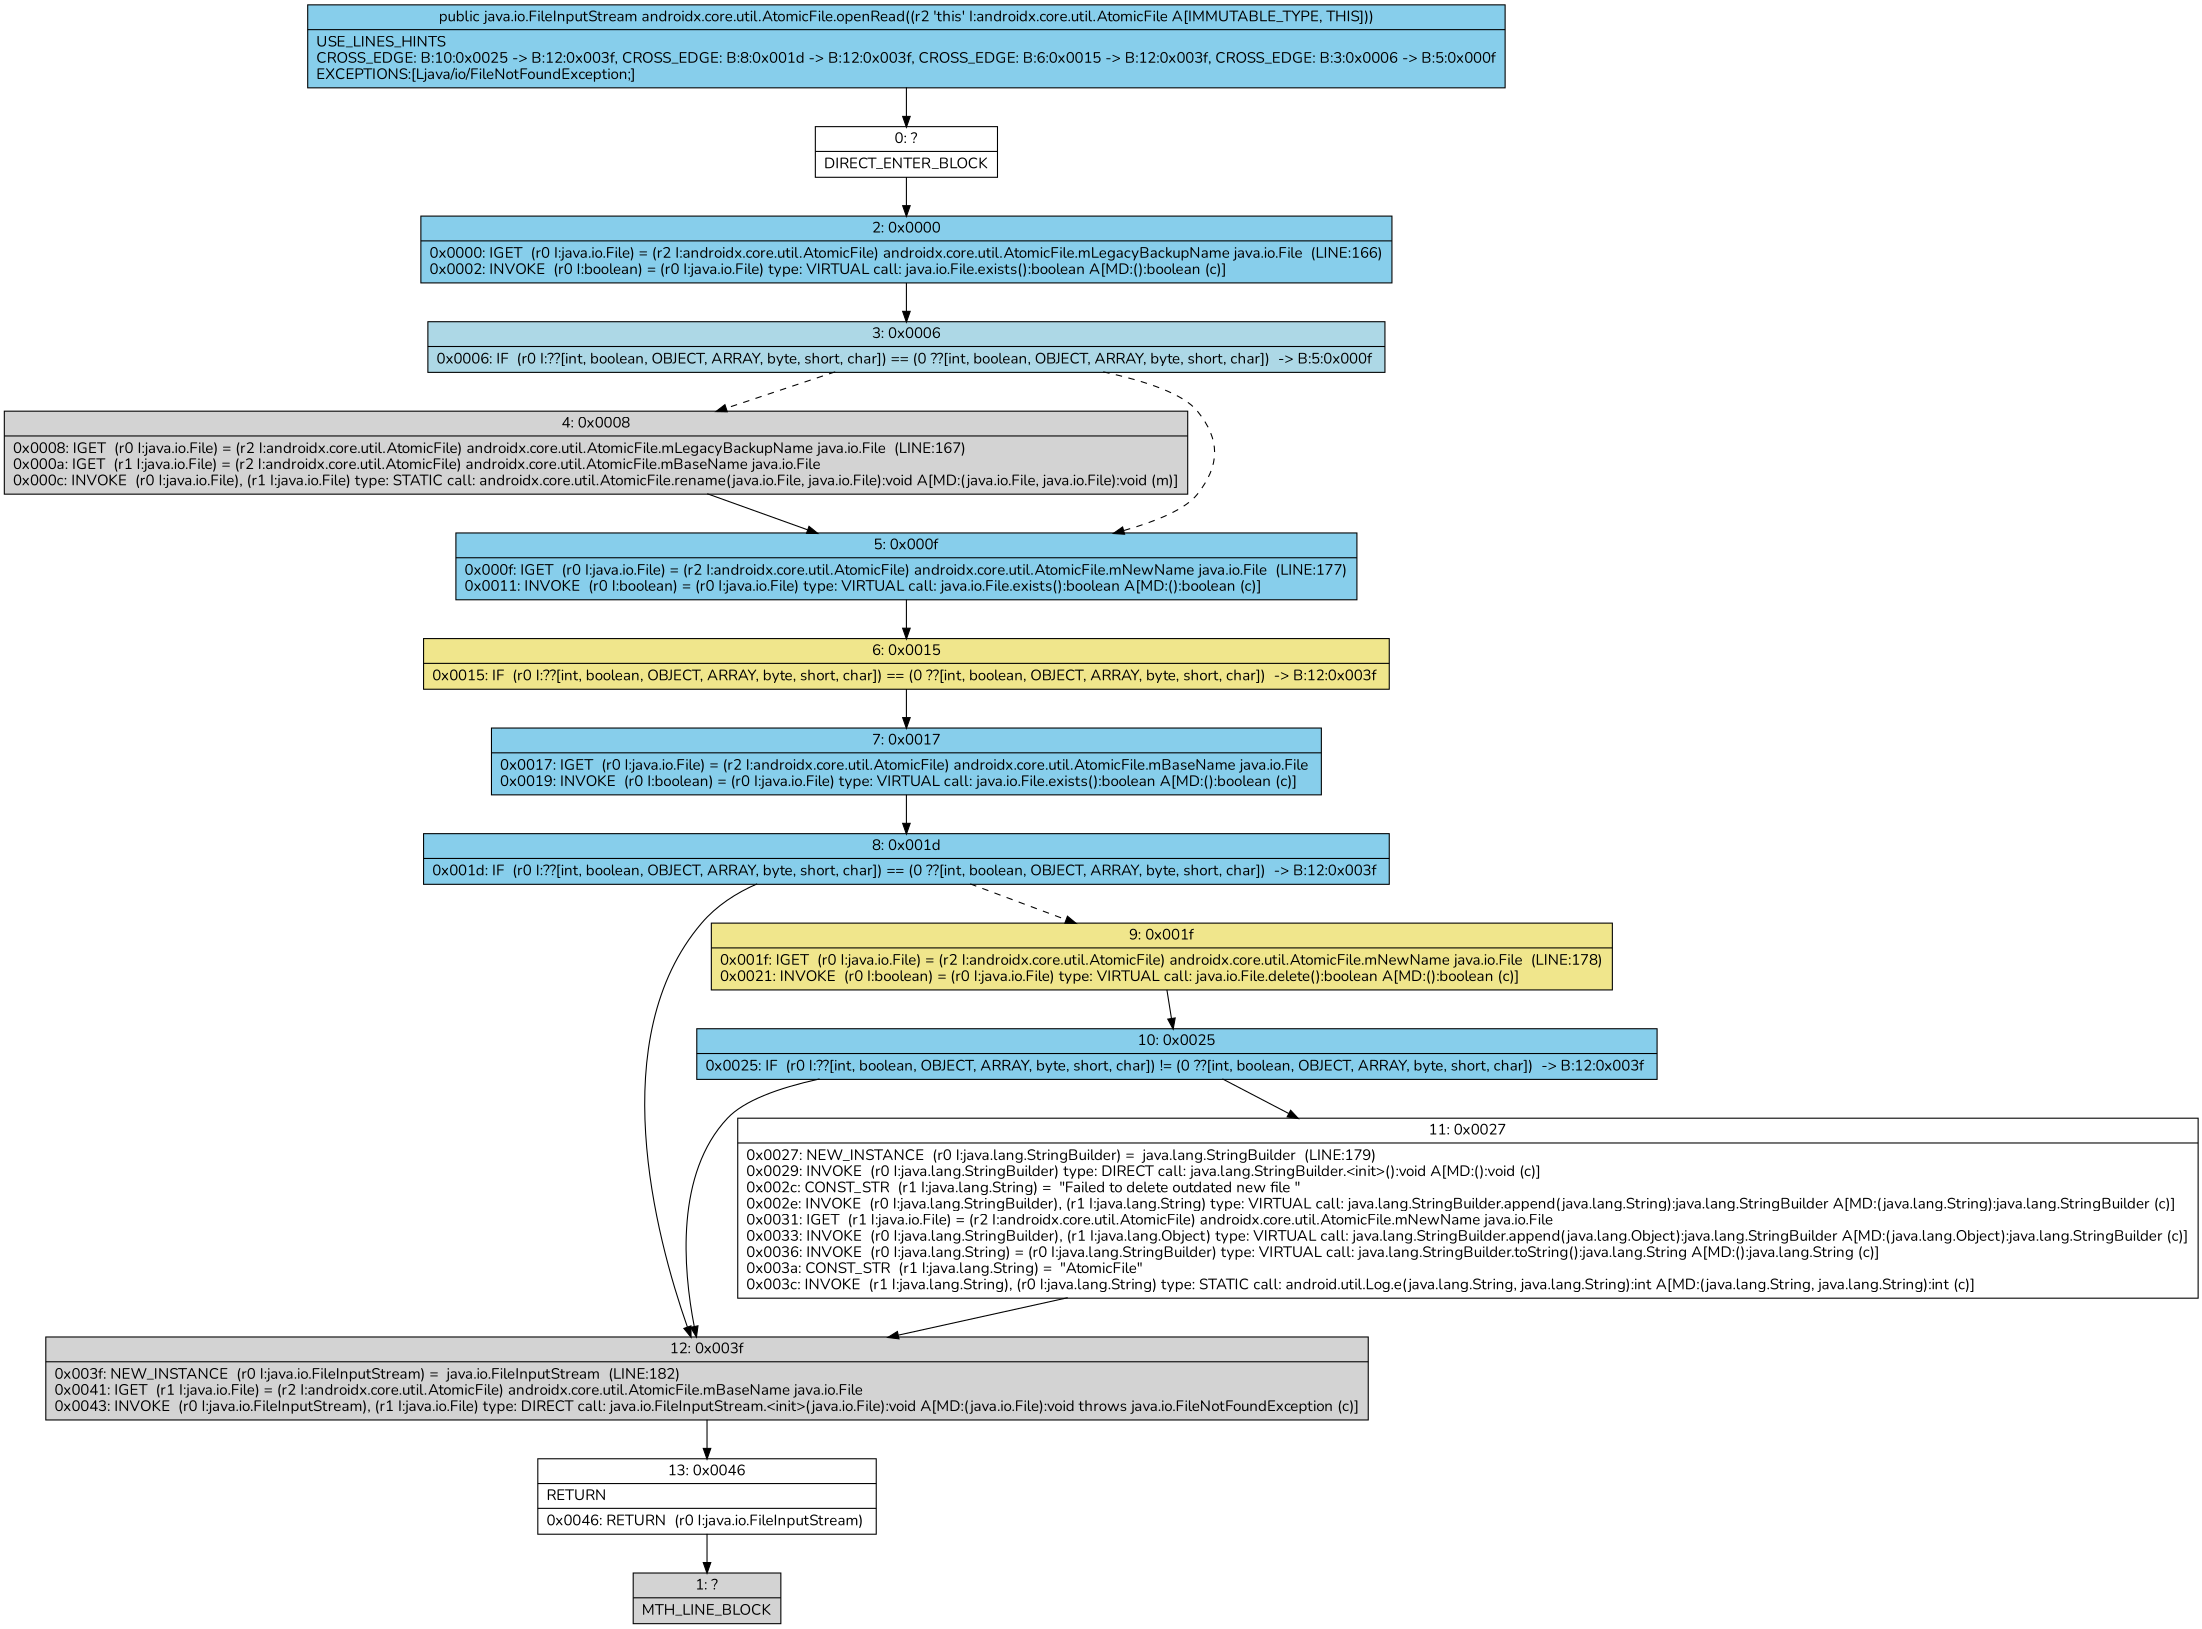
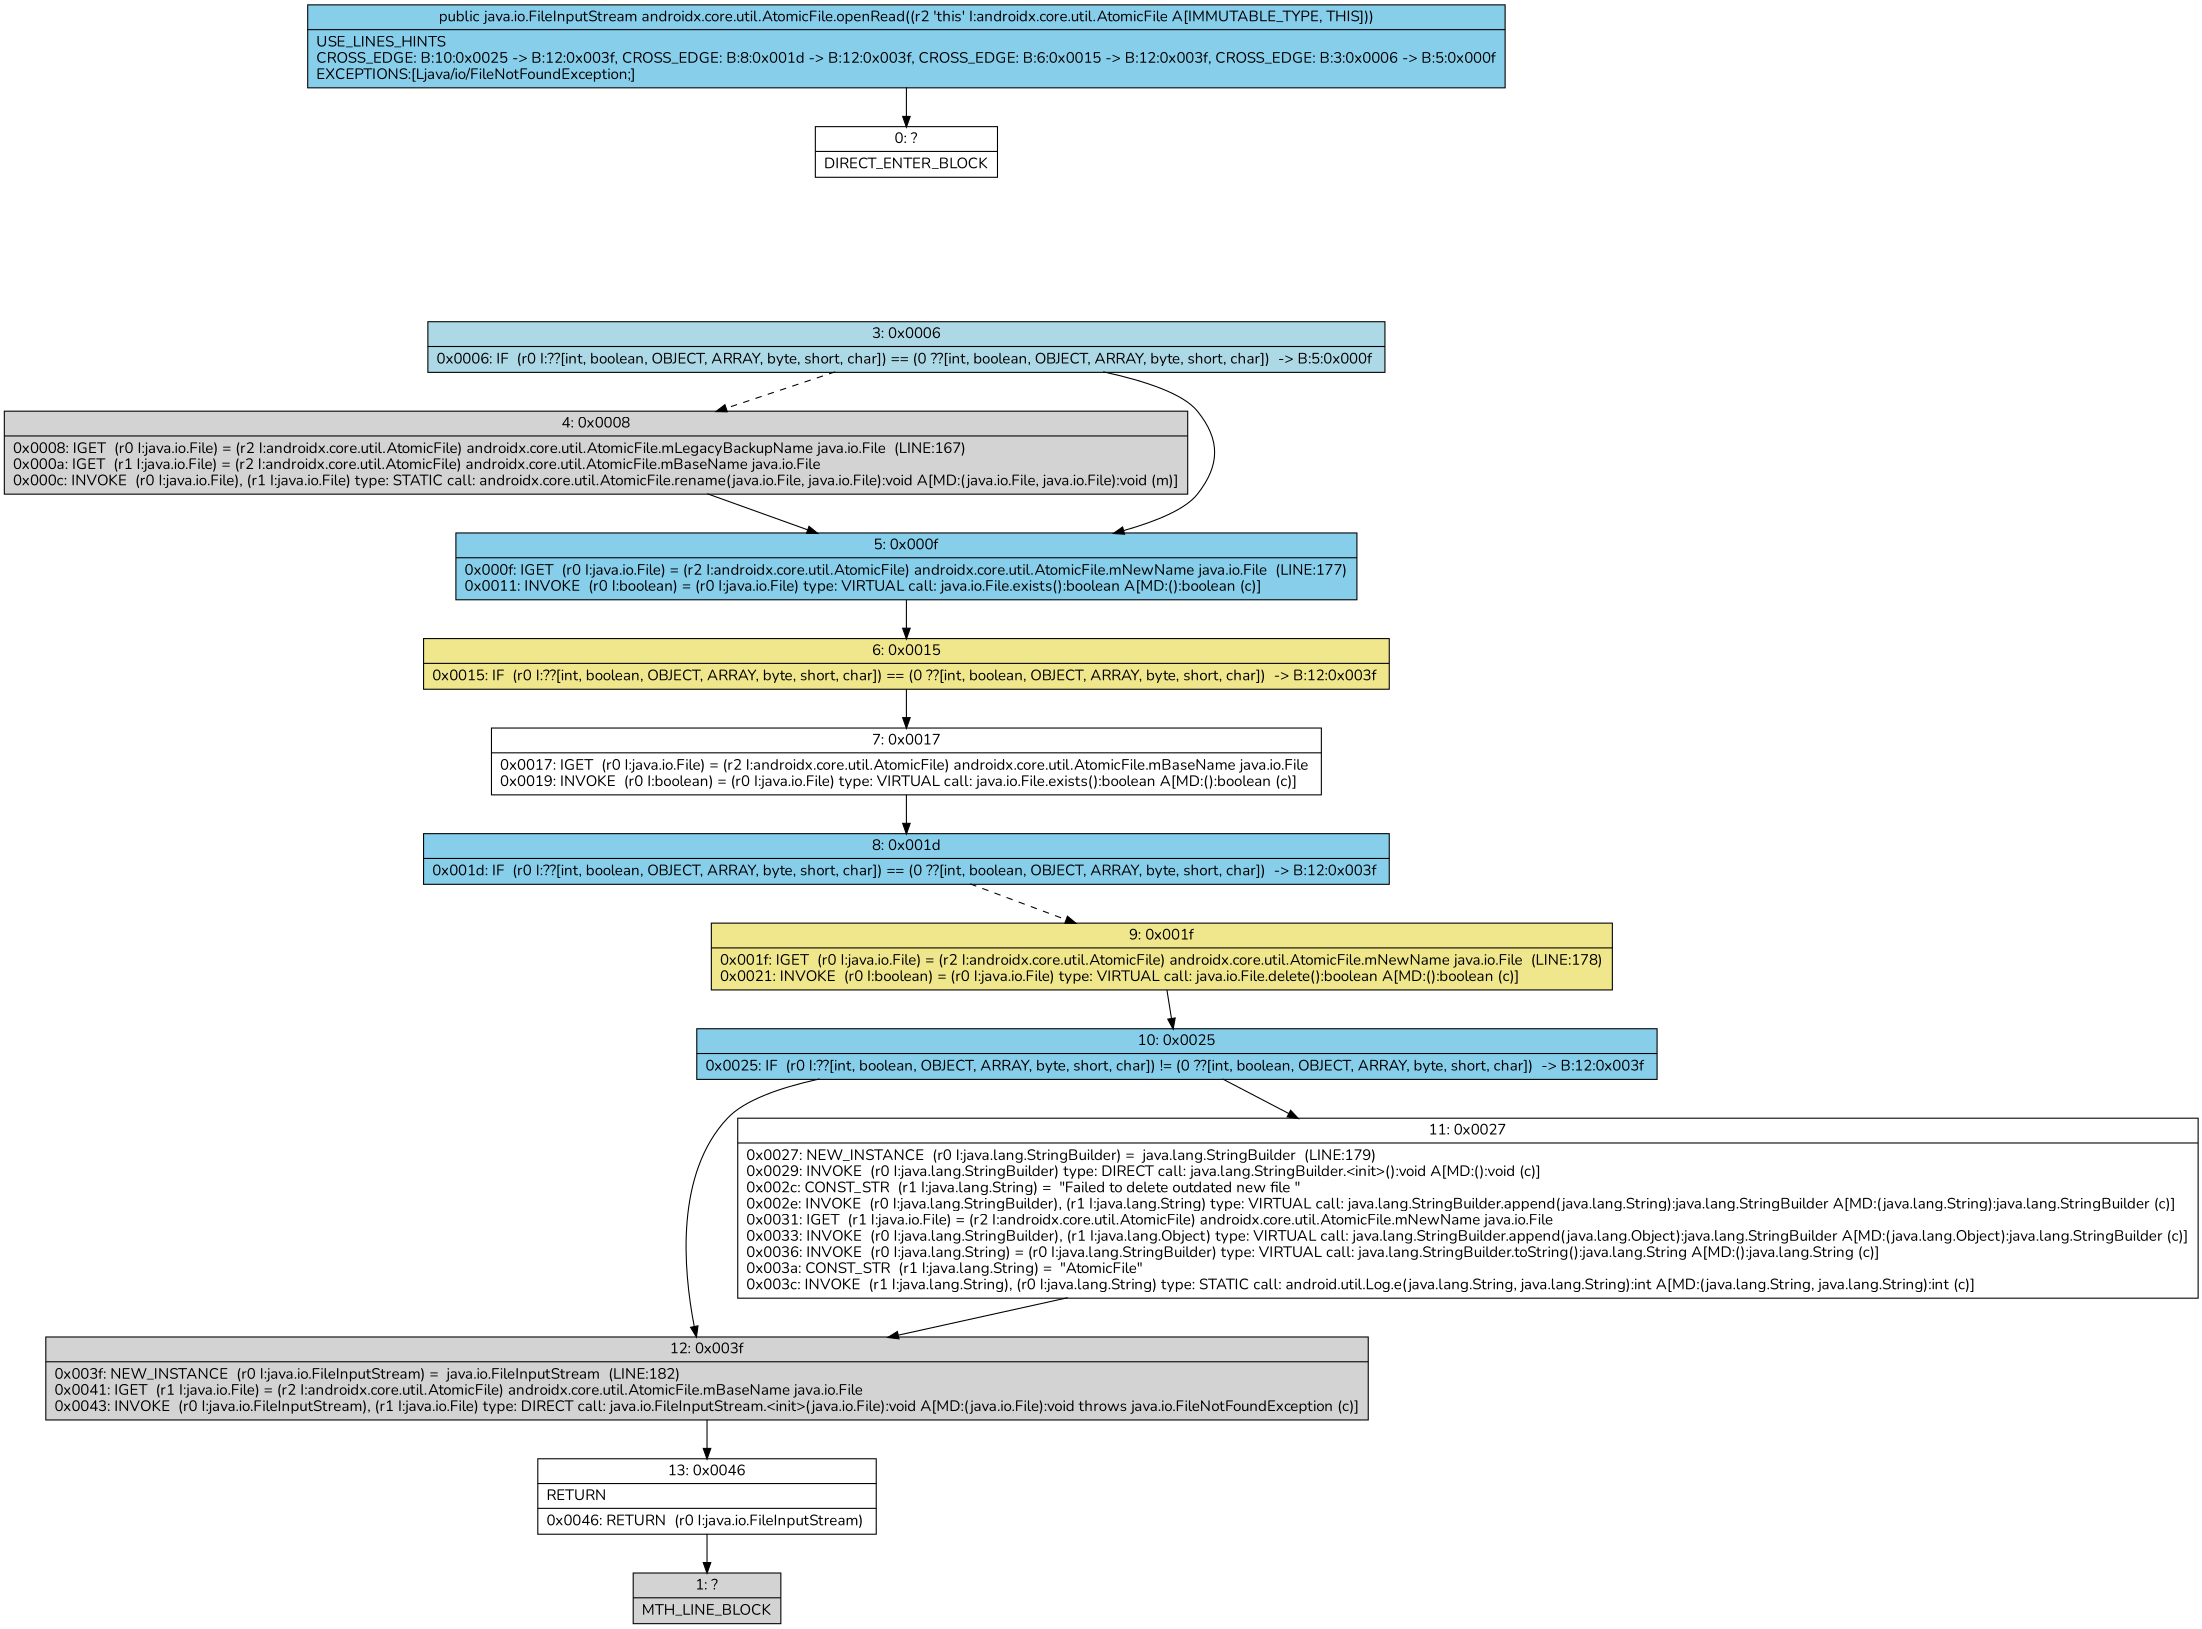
(906, 250) -> none
(1214, 442) -> (1214, 442)
(906, 761) -> (906, 761)
(646, 1087) -> none
